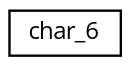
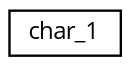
(65, 33) -> (65, 33)
